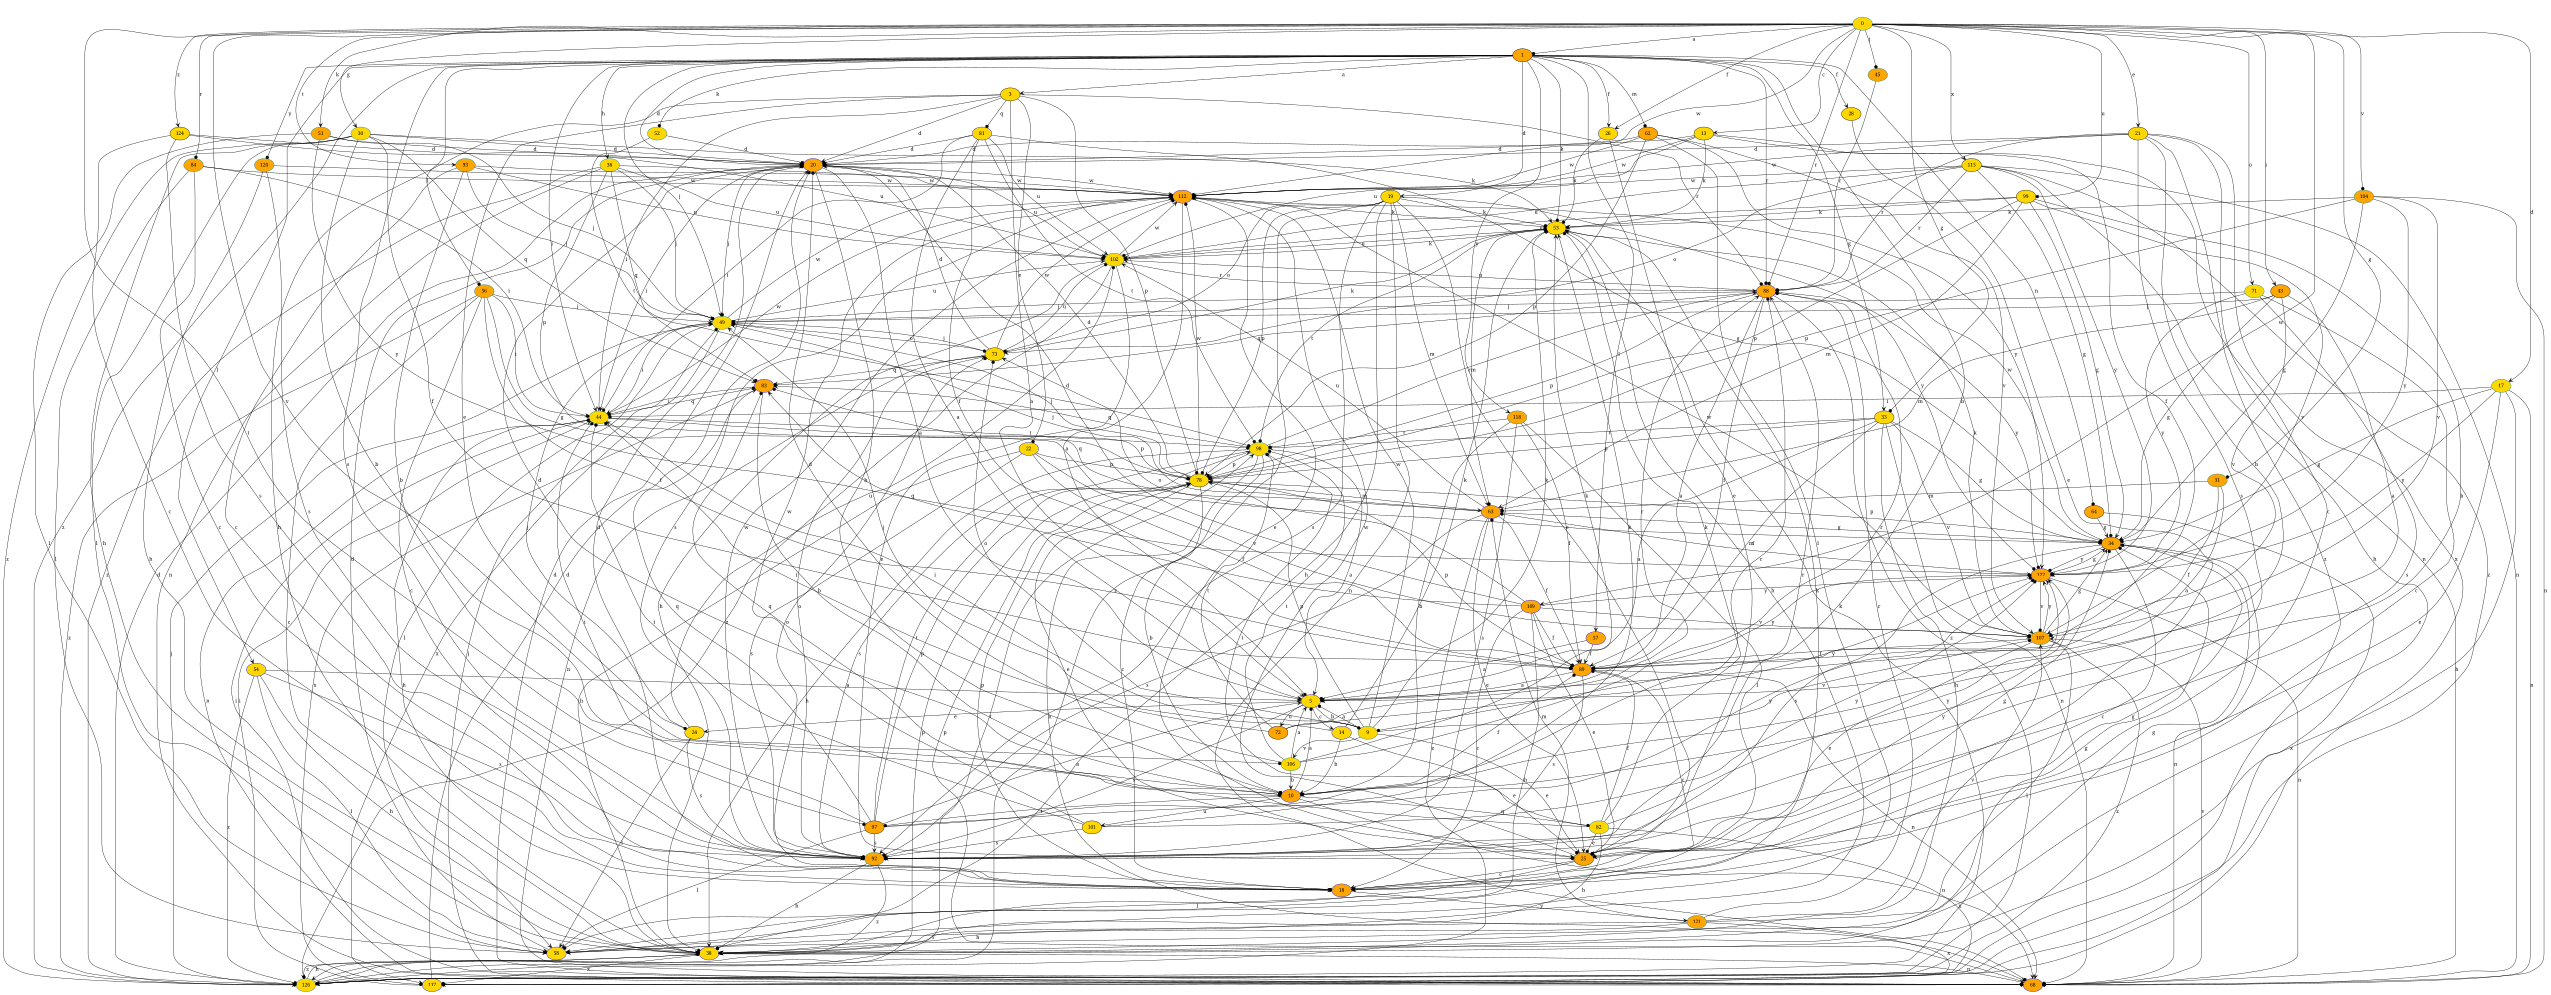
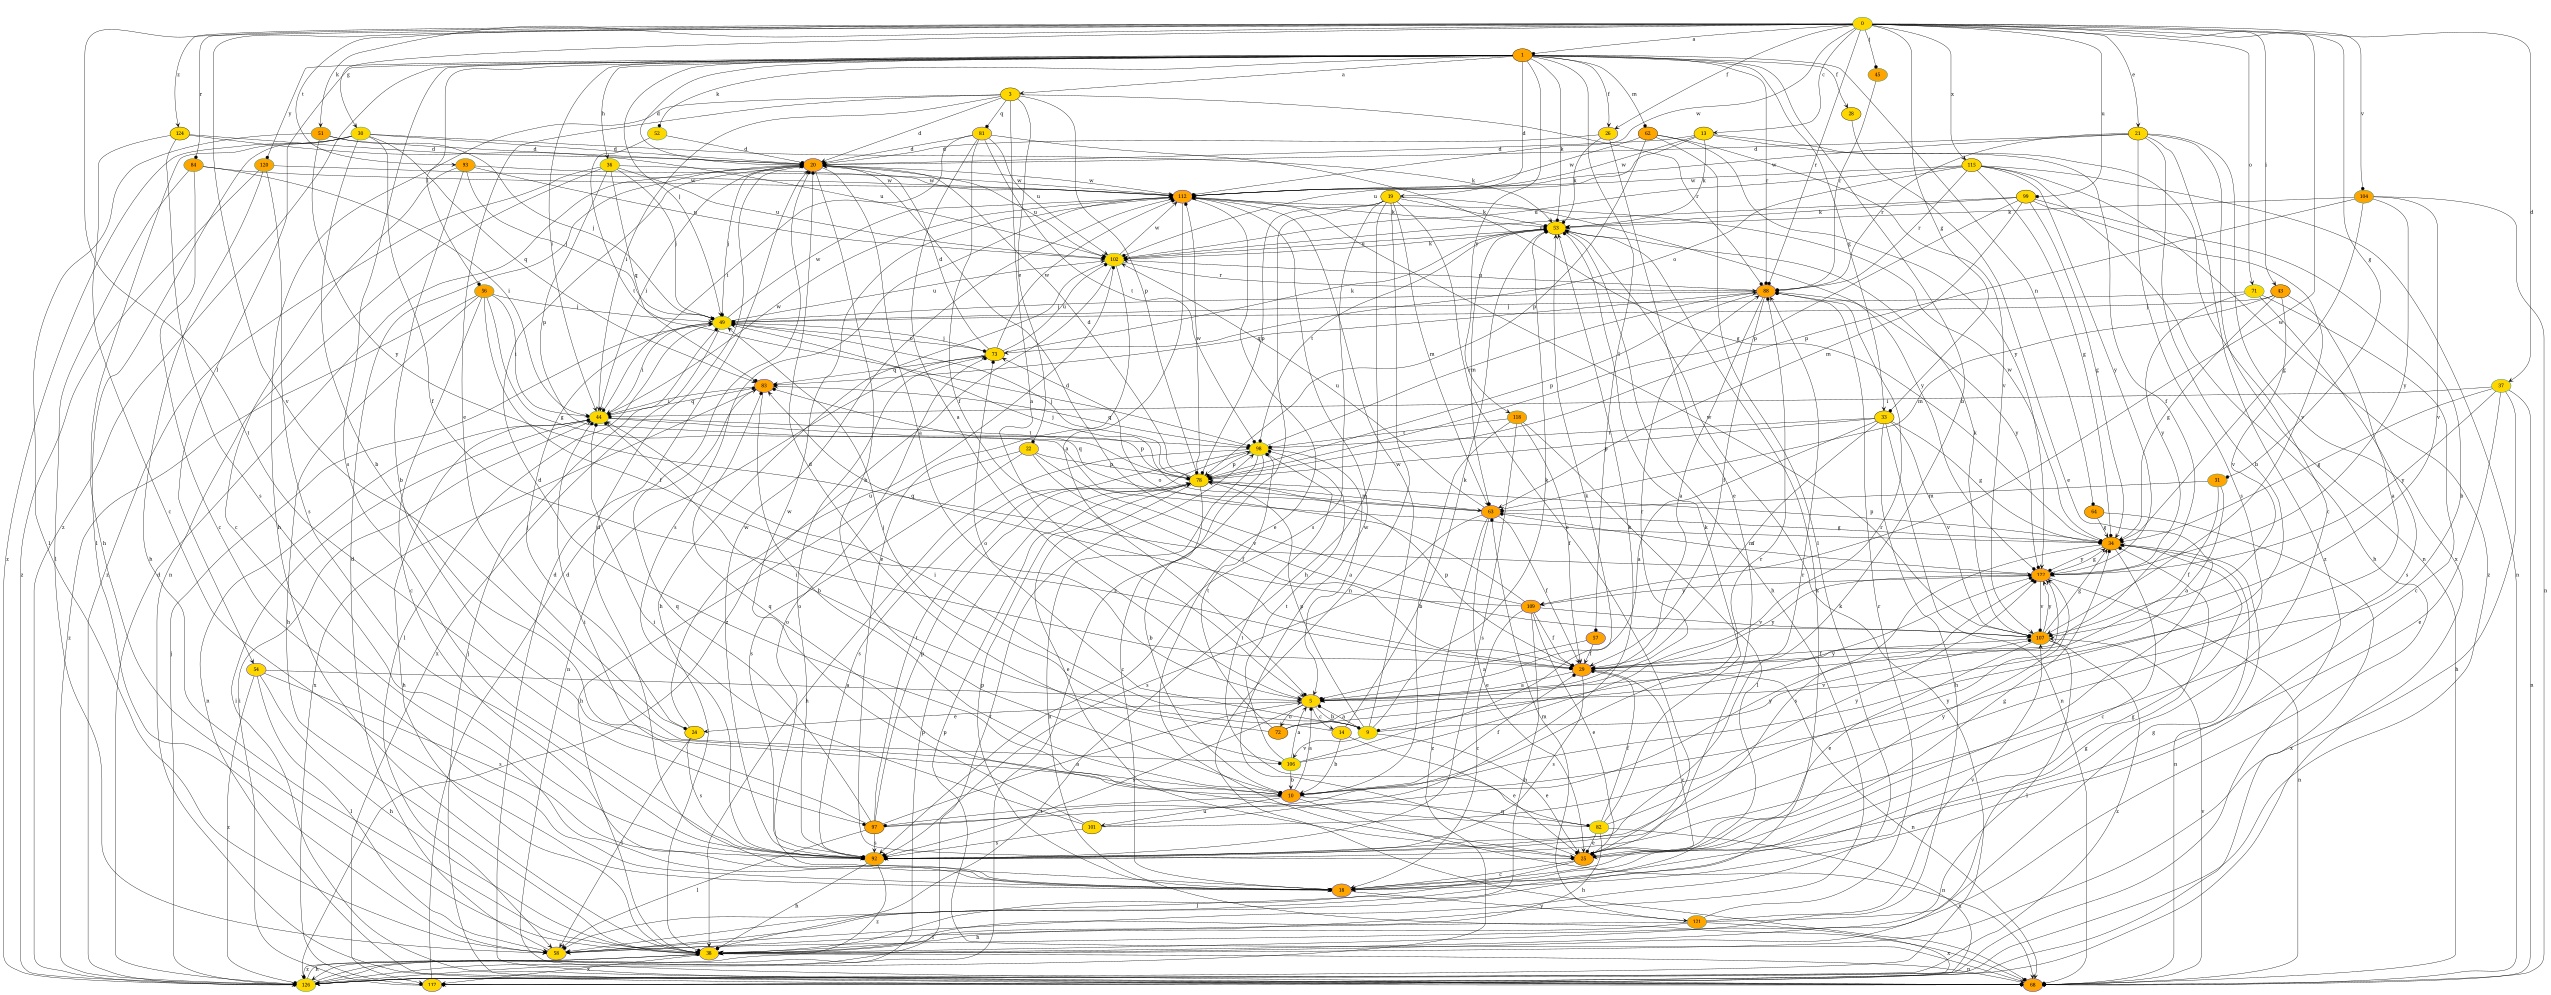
(1232, 143) -> (1212, 141)
(1210, 287) -> none
(1618, 351) -> (1618, 351)
(2501, 386) -> (2501, 386)
(1784, 587) -> (1787, 583)
(289, 622) -> (289, 622)
(1582, 670) -> (1582, 670)
(2018, 863) -> (20, 666)
(572, 969) -> (572, 969)
